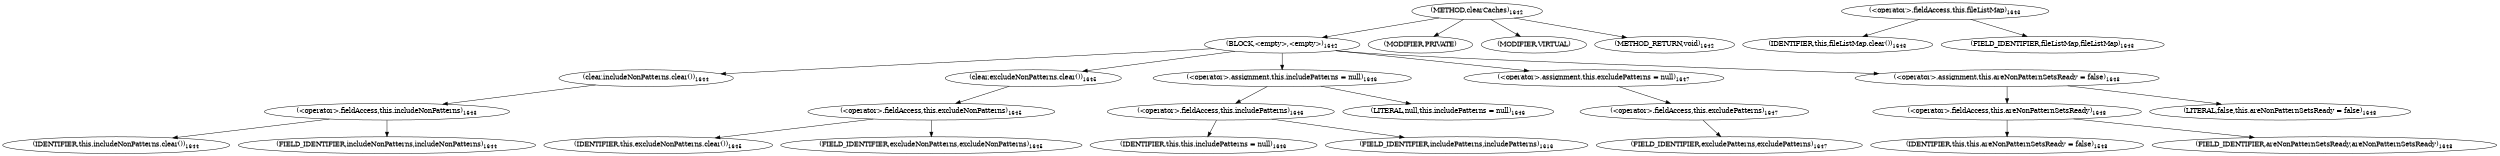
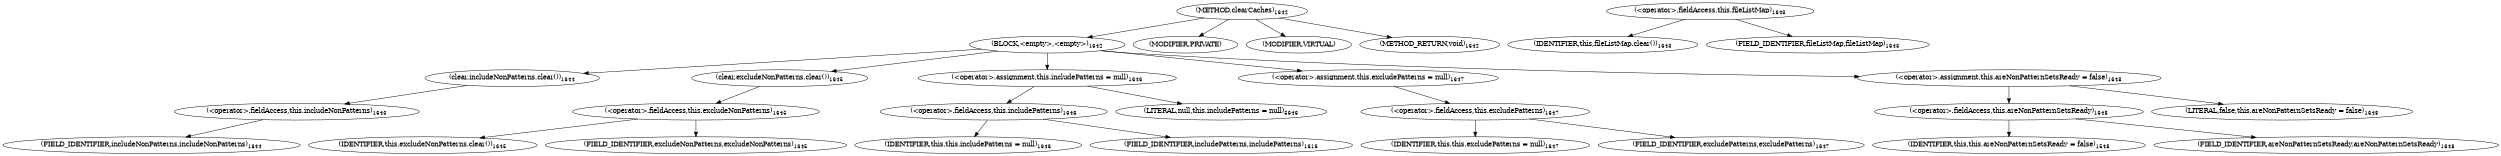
(1519, 111) -> (1292, 111)
(116, 145) -> none
none -> (1475, 145)
